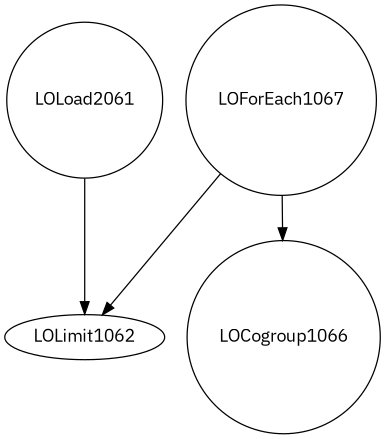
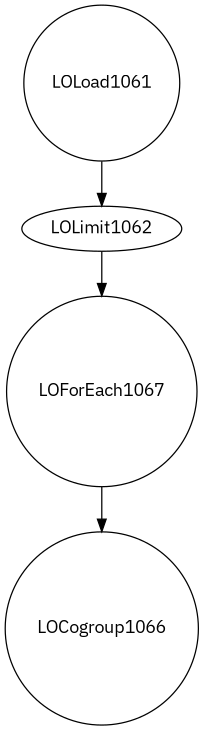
(85, 100) -> (102, 83)
(166, 239) -> (102, 267)
